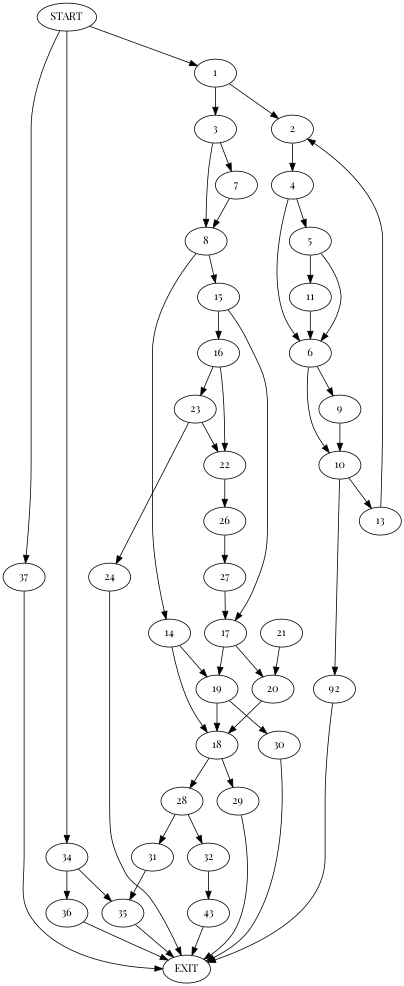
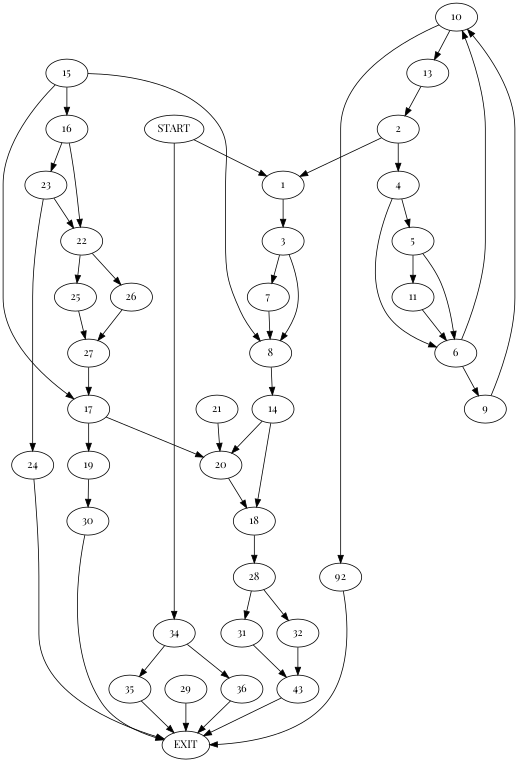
(251, 99) -> (346, 155)
(211, 265) -> (226, 151)
none -> (75, 297)
(24, 577) -> none
(191, 658) -> (250, 434)
(217, 713) -> none
(226, 769) -> none
(140, 882) -> (267, 658)
